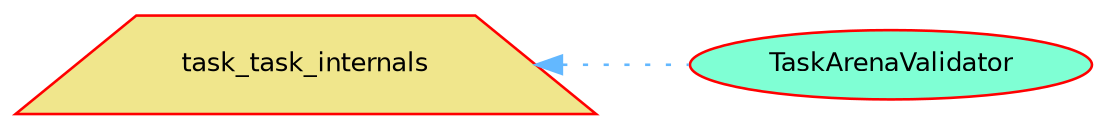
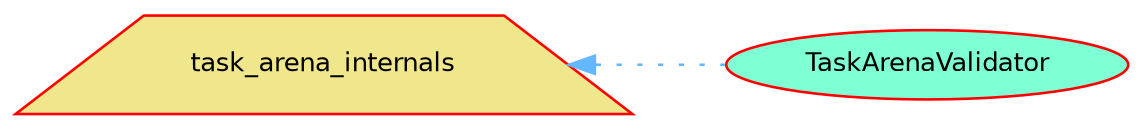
(306, 65) -> (324, 65)
